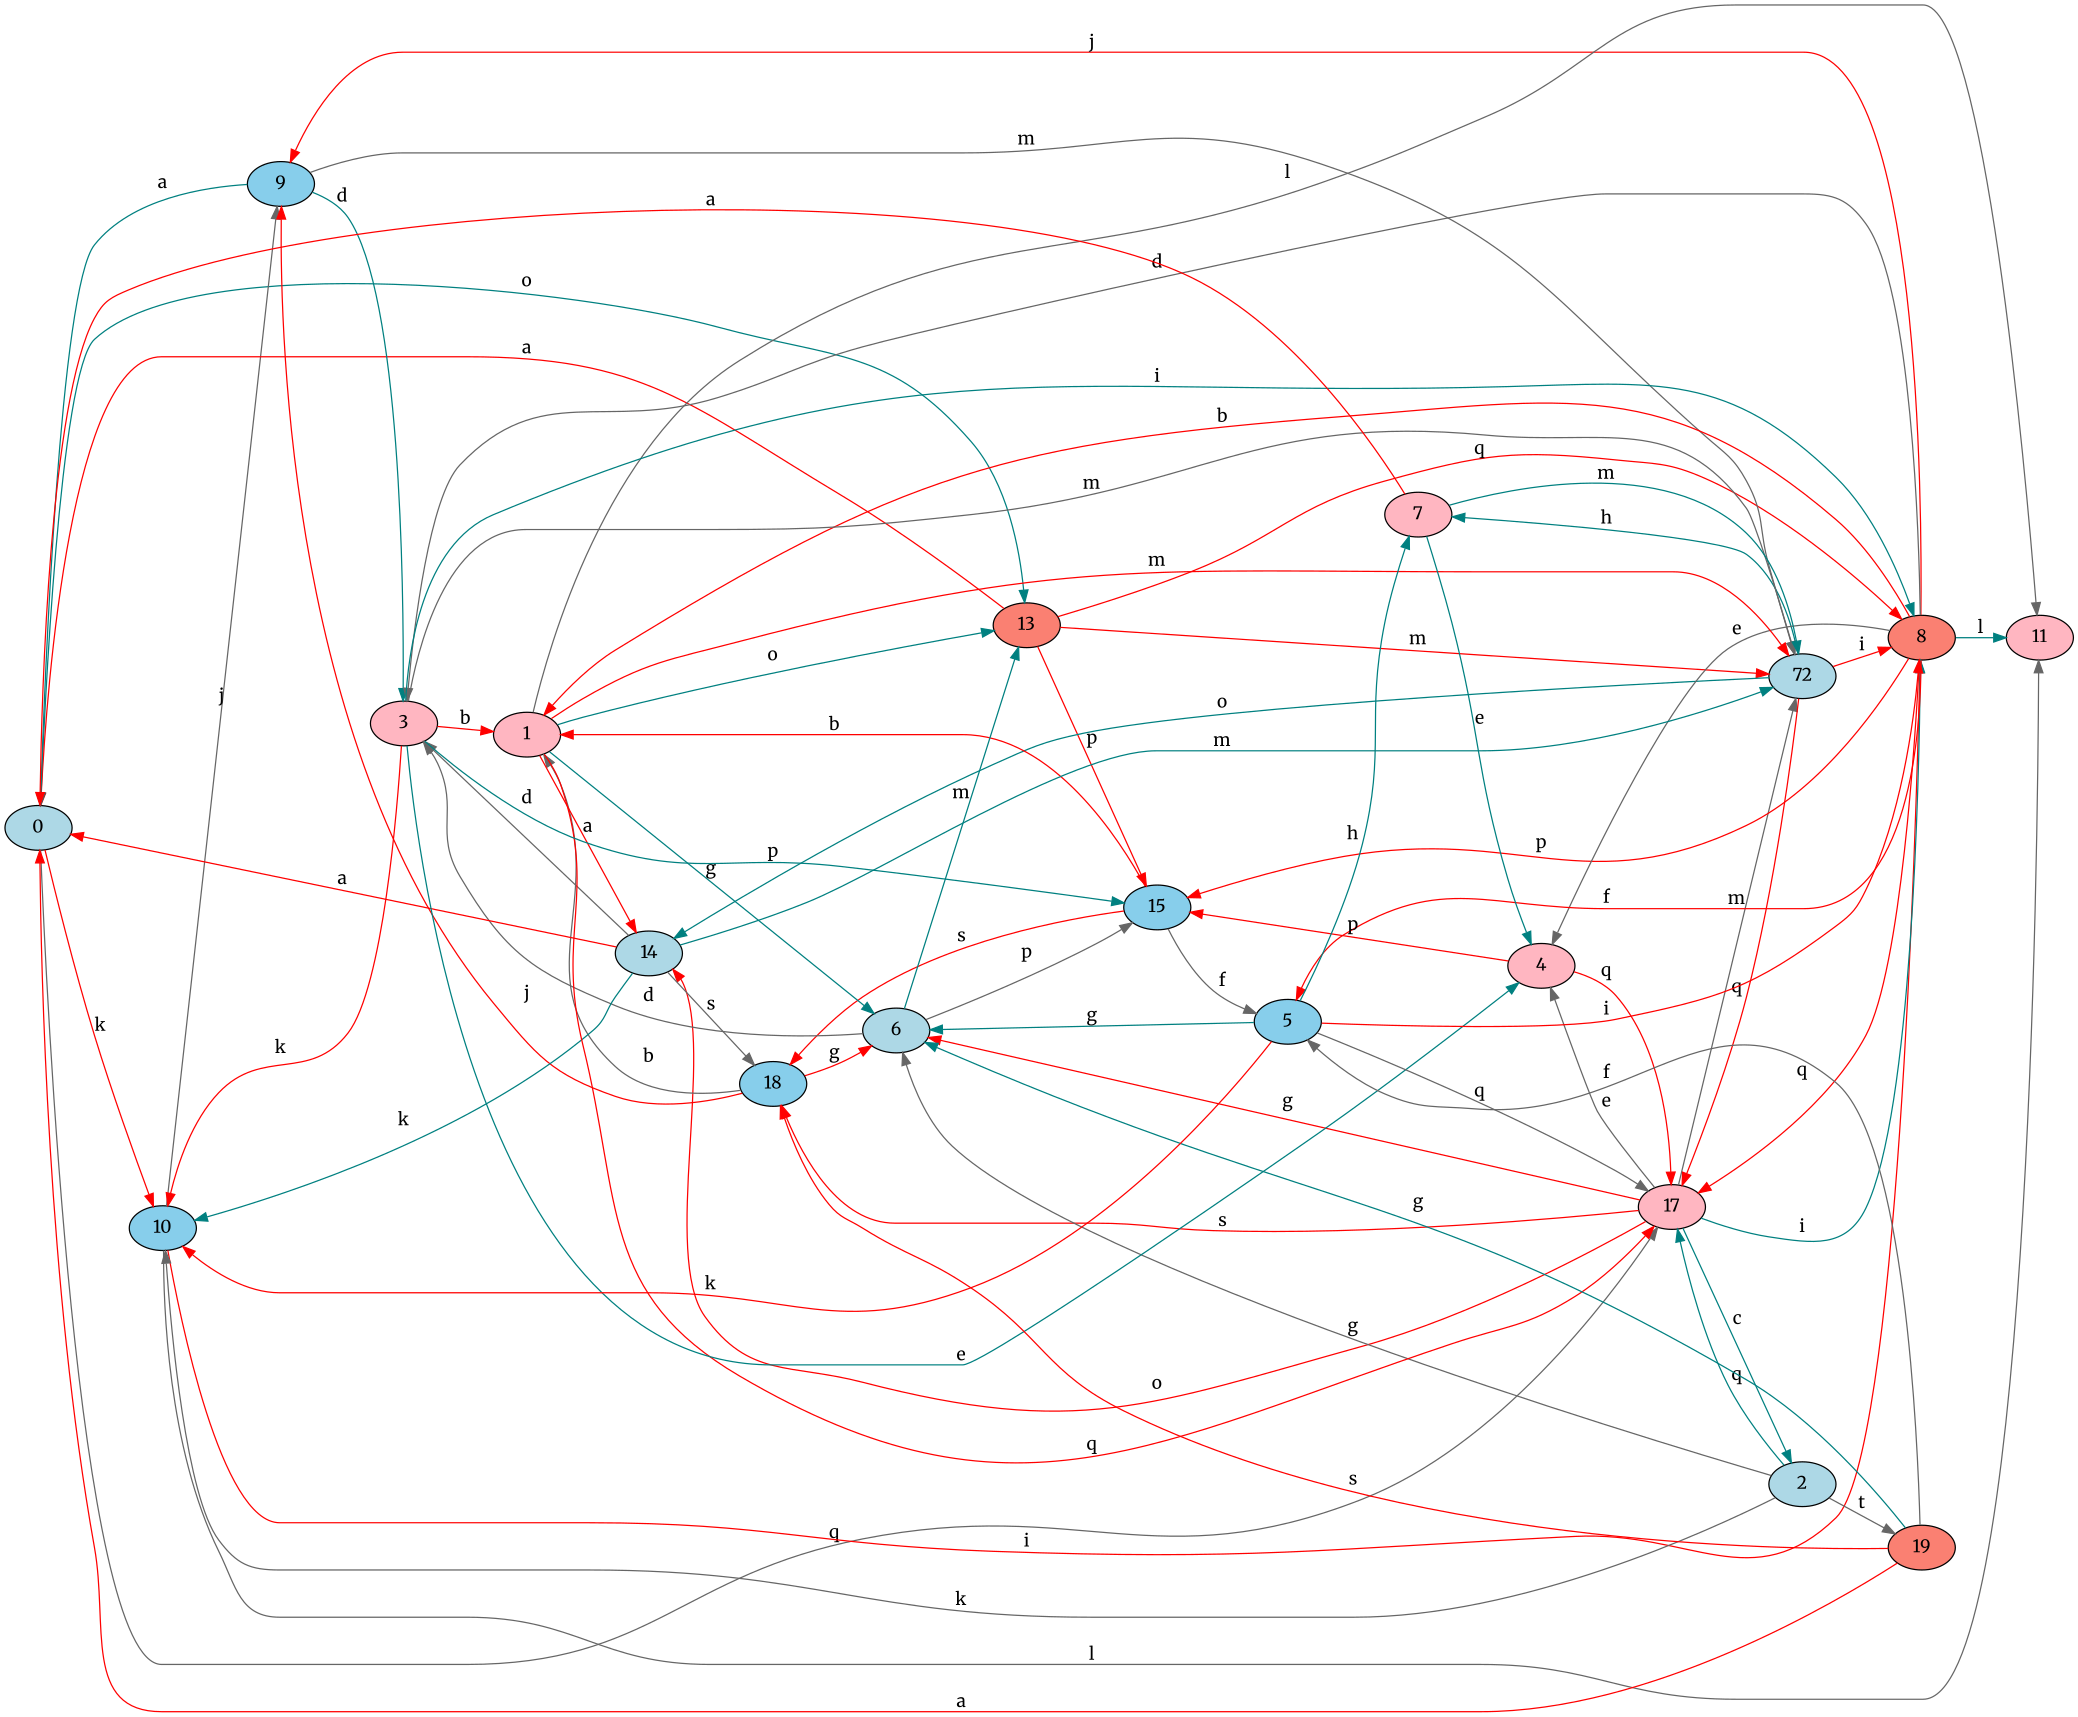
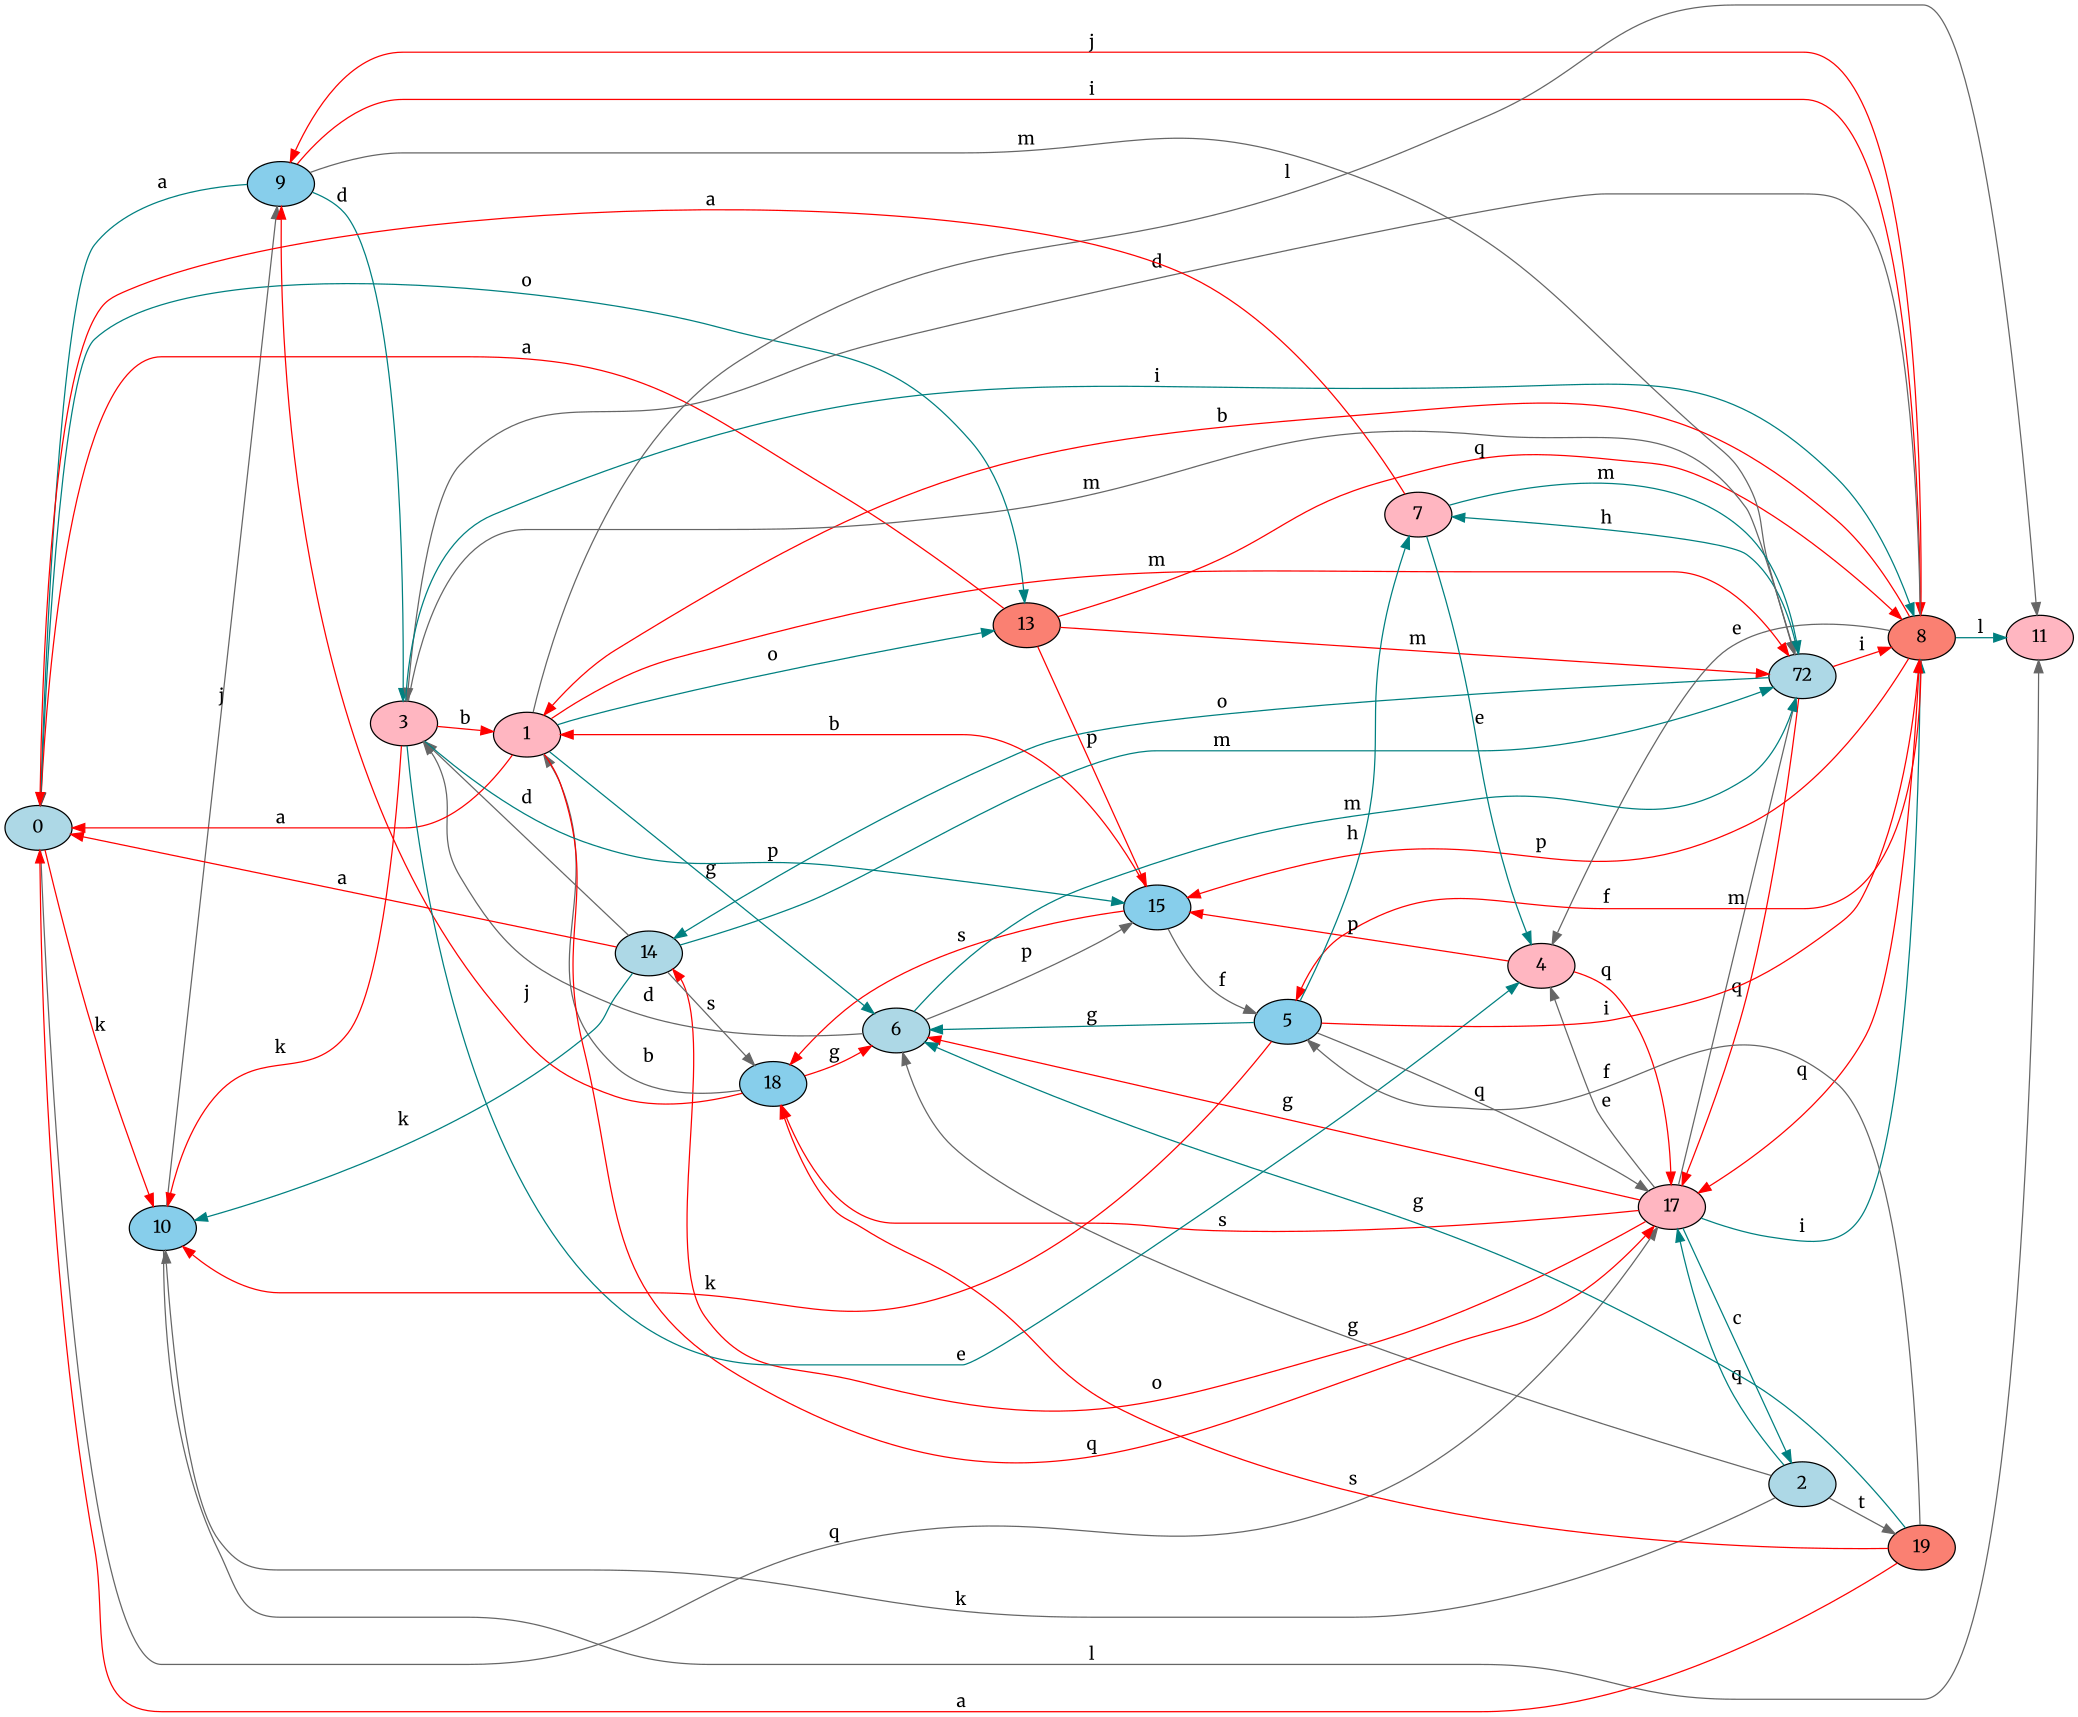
(960, 834) -> (1350, 817)
(594, 855) -> (312, 828)
(1338, 1550) -> (1308, 99)
